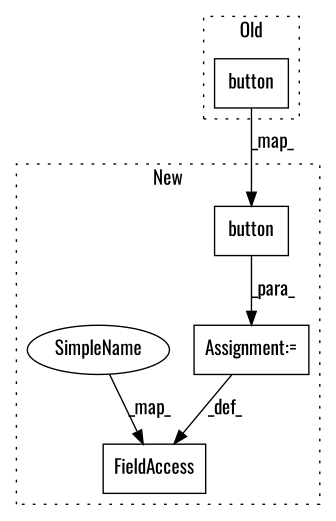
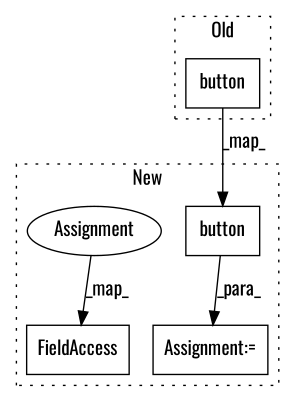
(98, 350) -> (94, 231)
(207, 404) -> none
